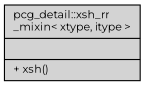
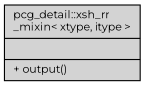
(31, 70) -> (41, 70)
